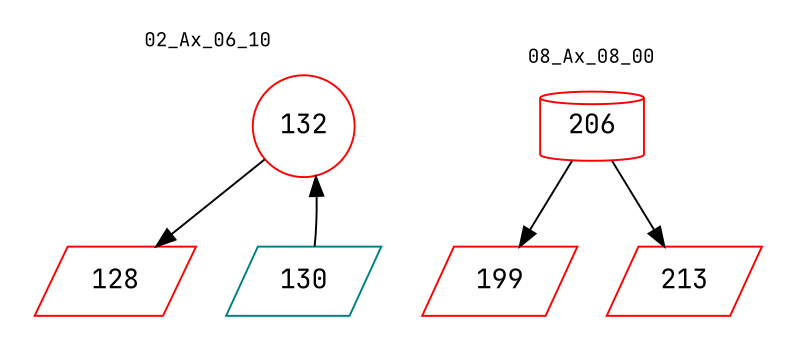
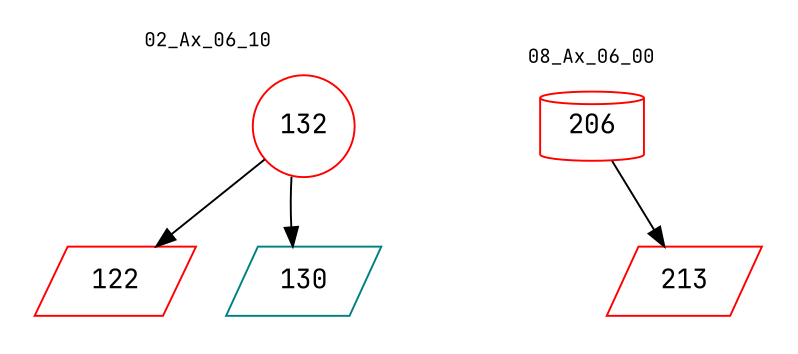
(592, 58) -> (592, 58)
(316, 221) -> (291, 202)
(115, 281) -> (115, 281)
(500, 281) -> none
